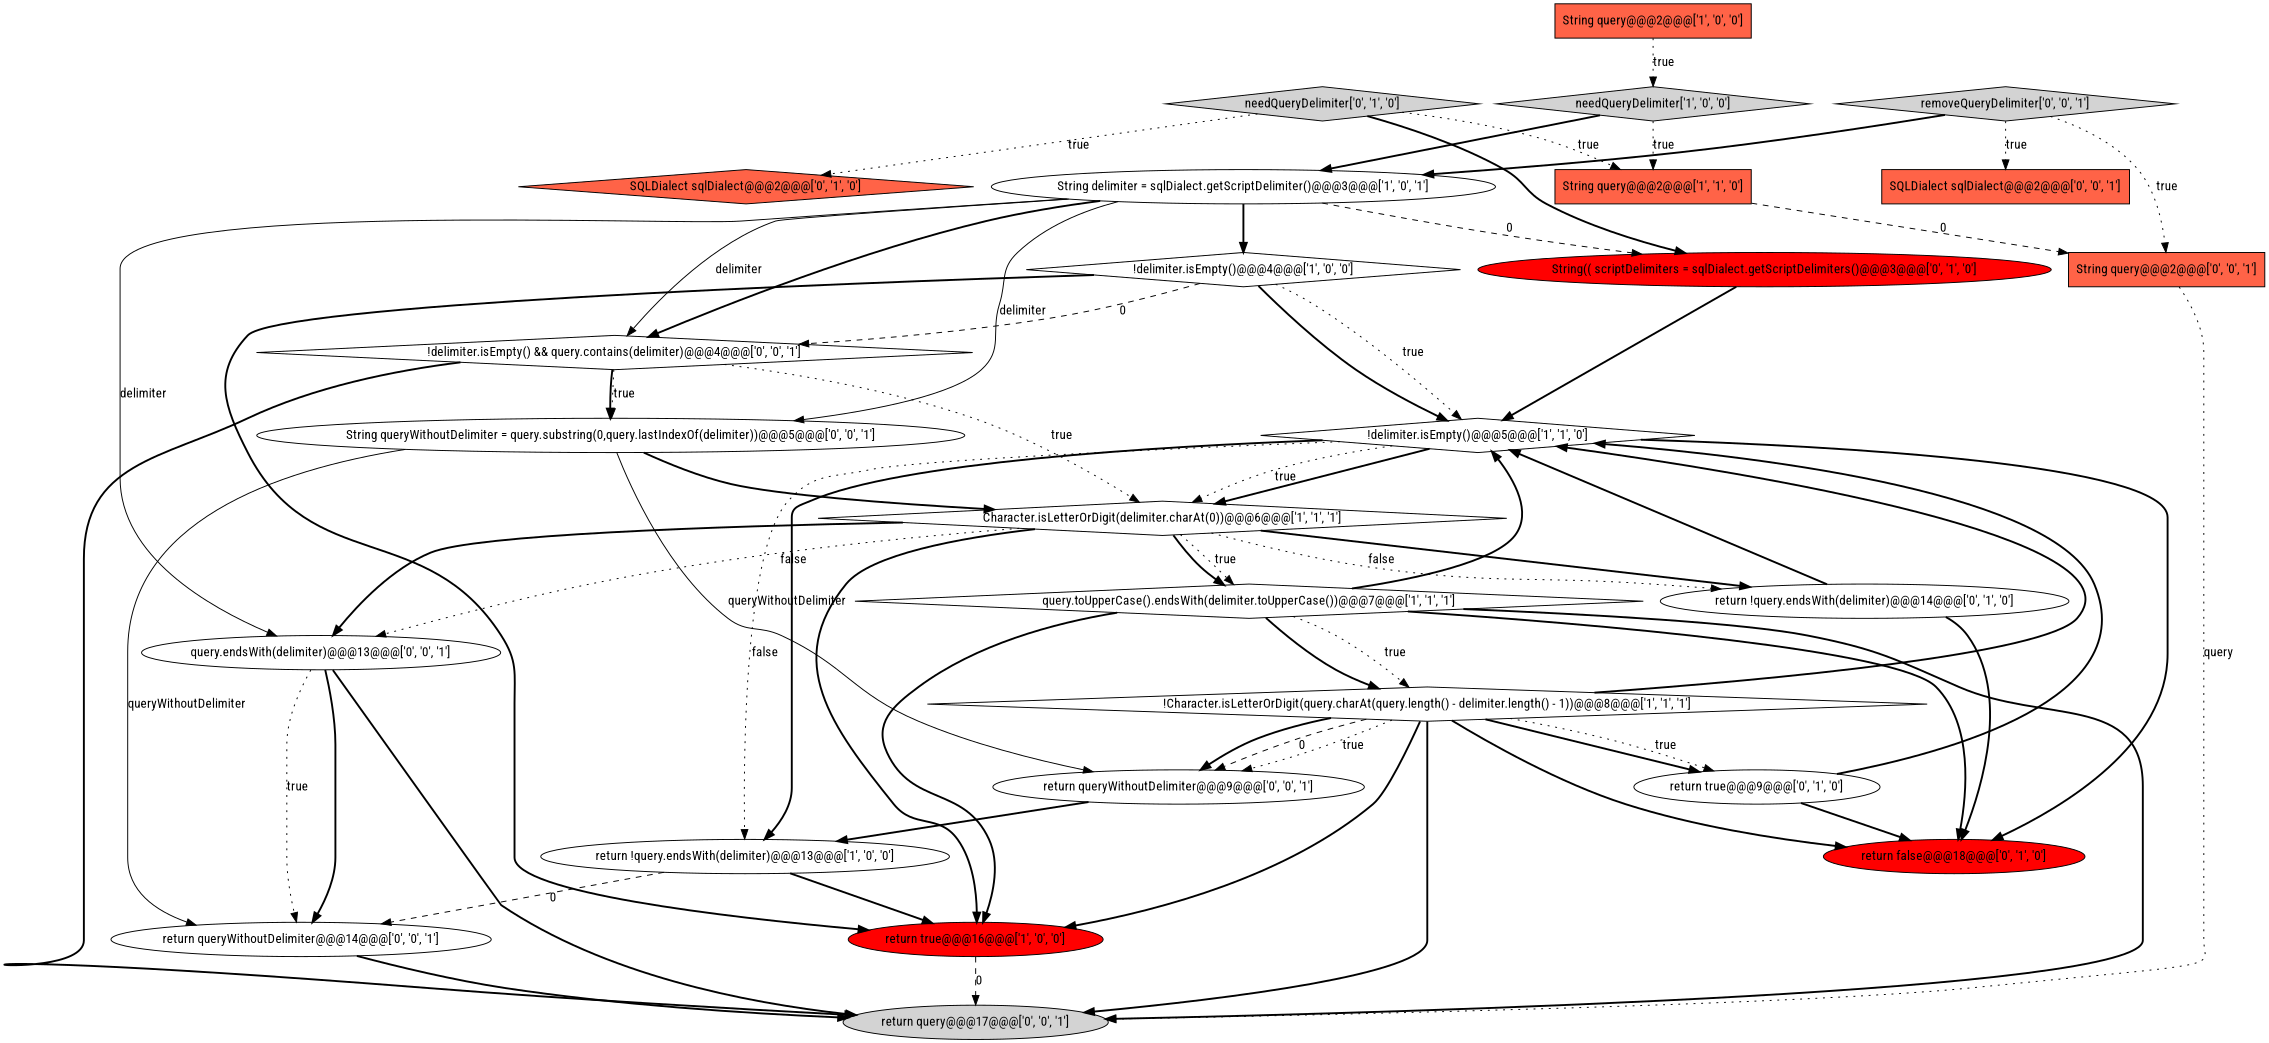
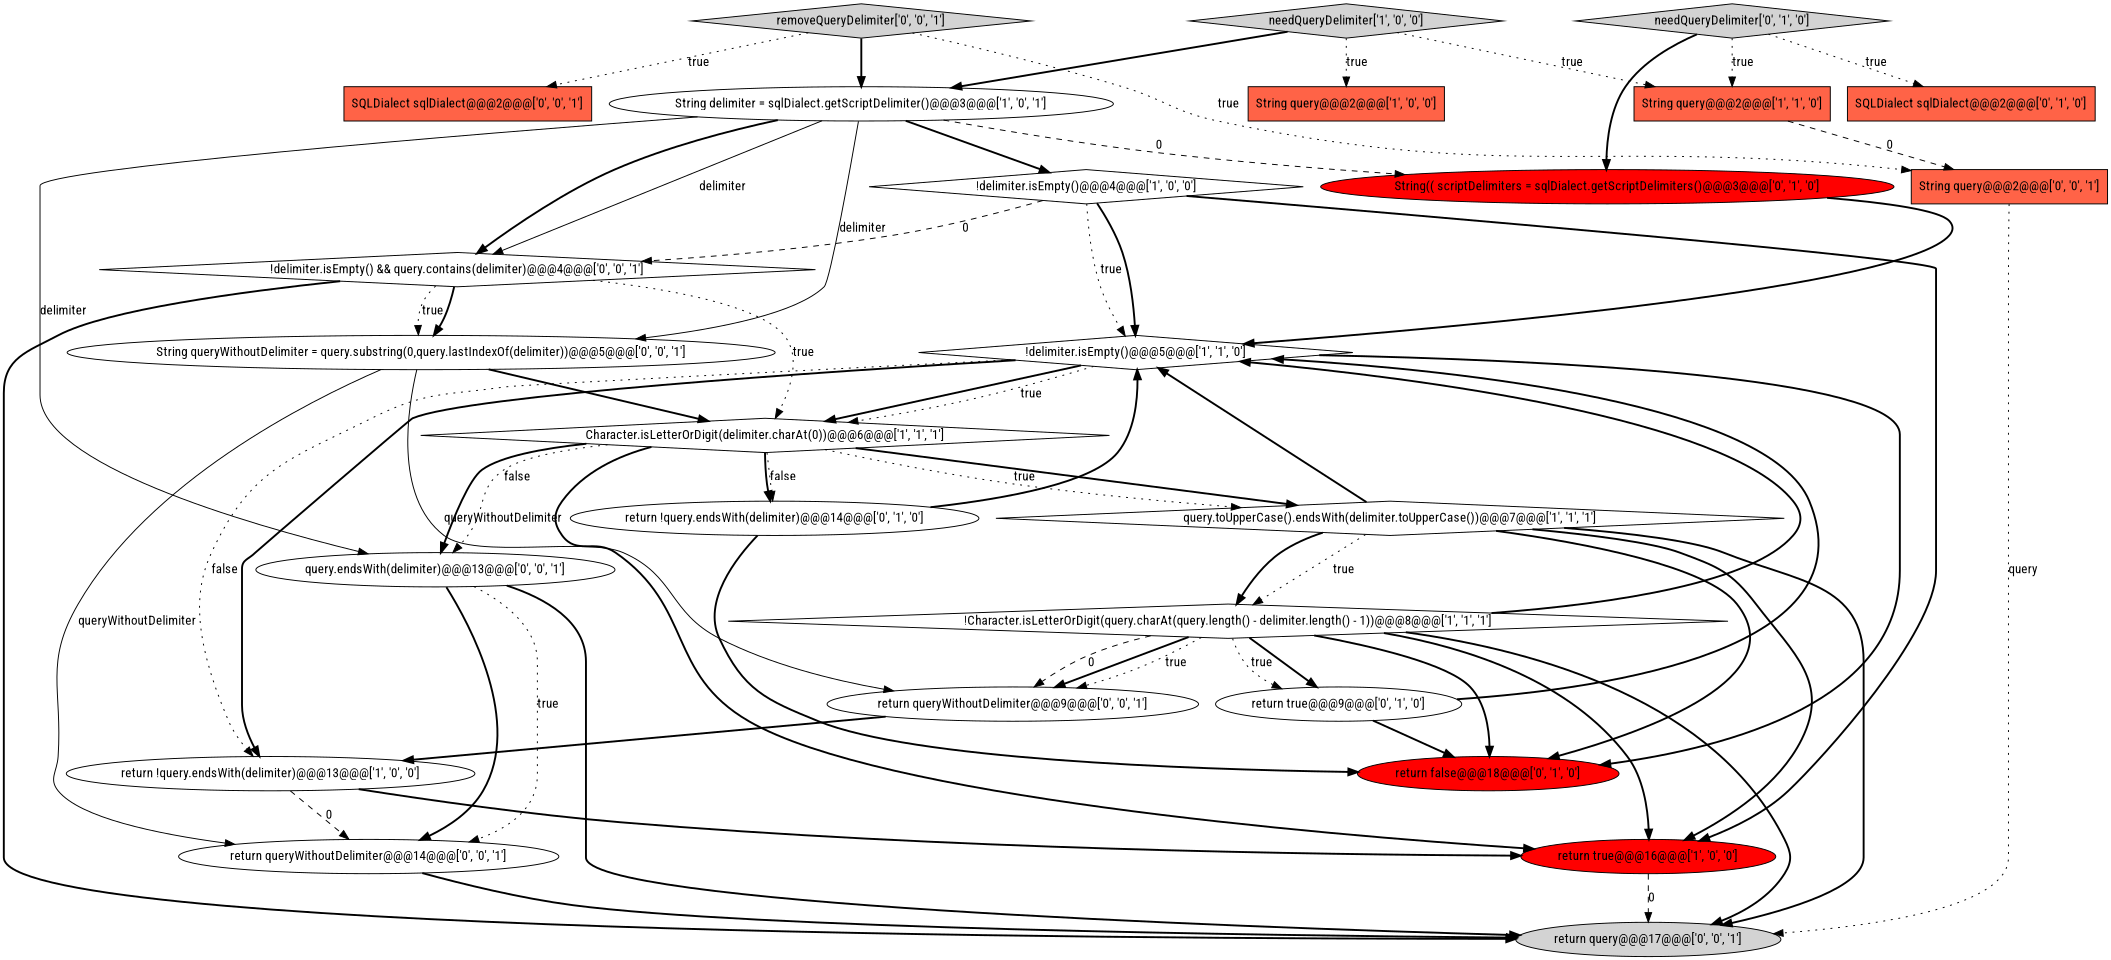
(1653, 58) -> (1346, 58)
(746, 187) -> (1971, 104)
